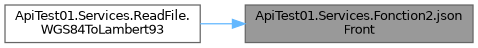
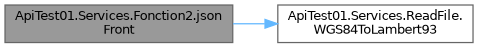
(216, 24) -> (249, 24)
